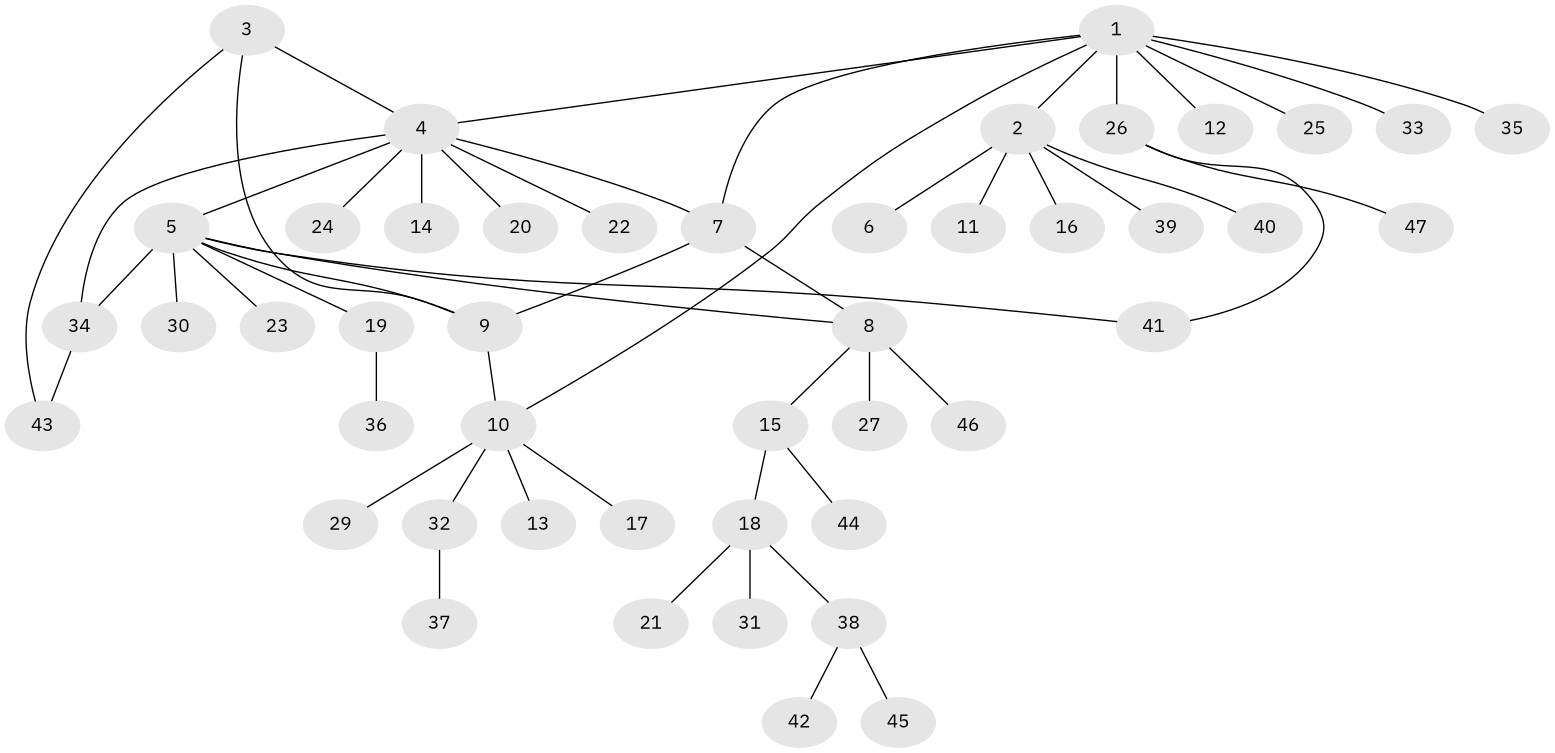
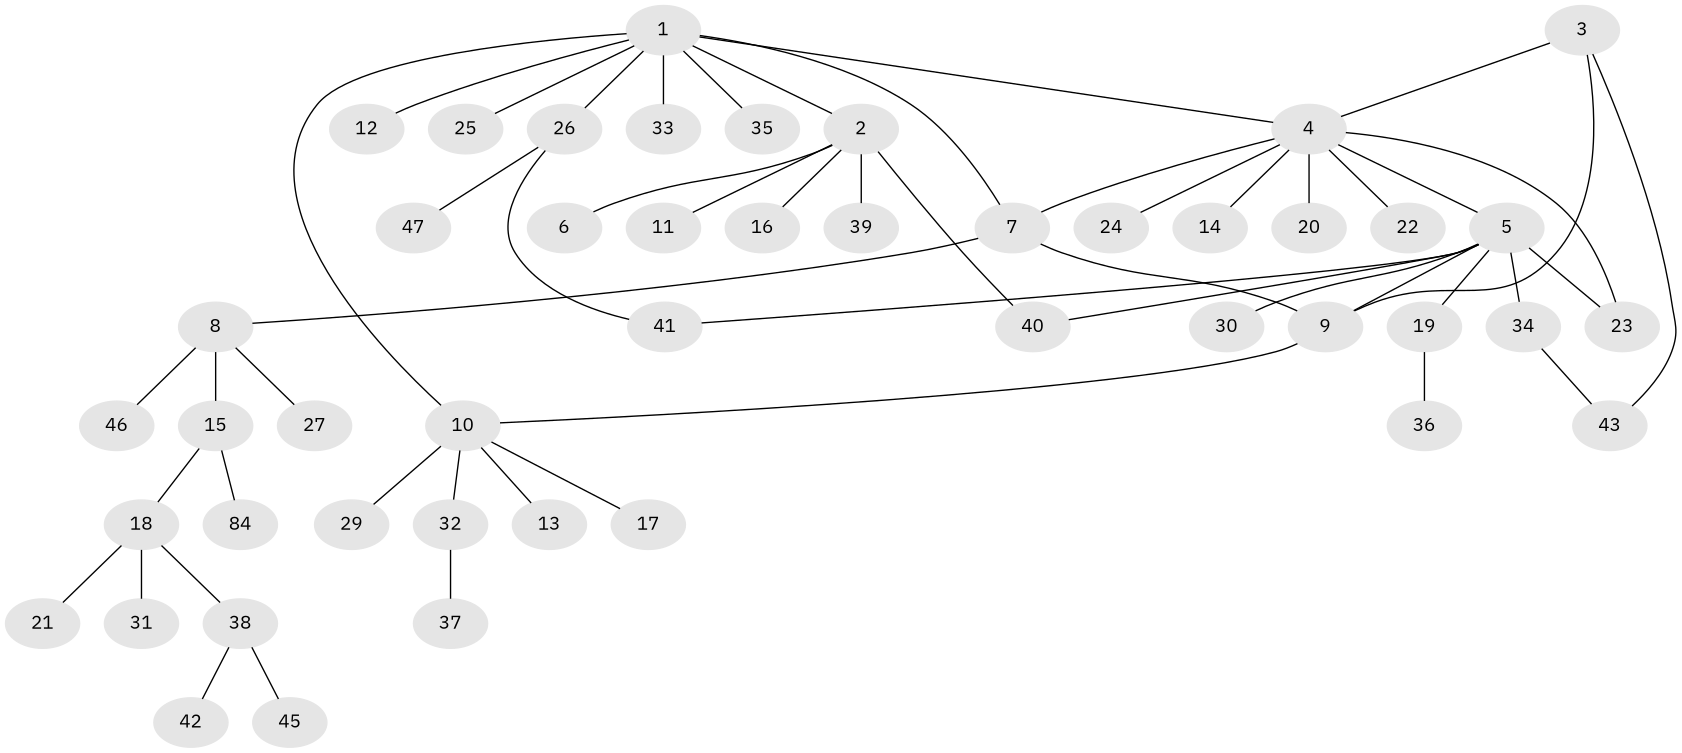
(197, 171) -> (1510, 175)
(518, 289) -> (1275, 285)
(849, 525) -> (240, 525)
